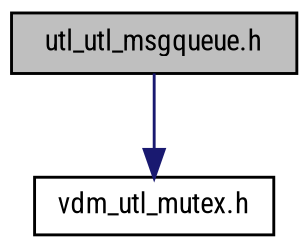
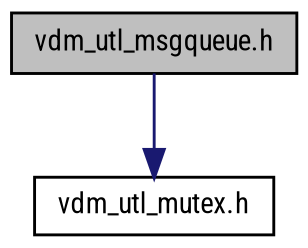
(154, 43) -> (154, 43)
